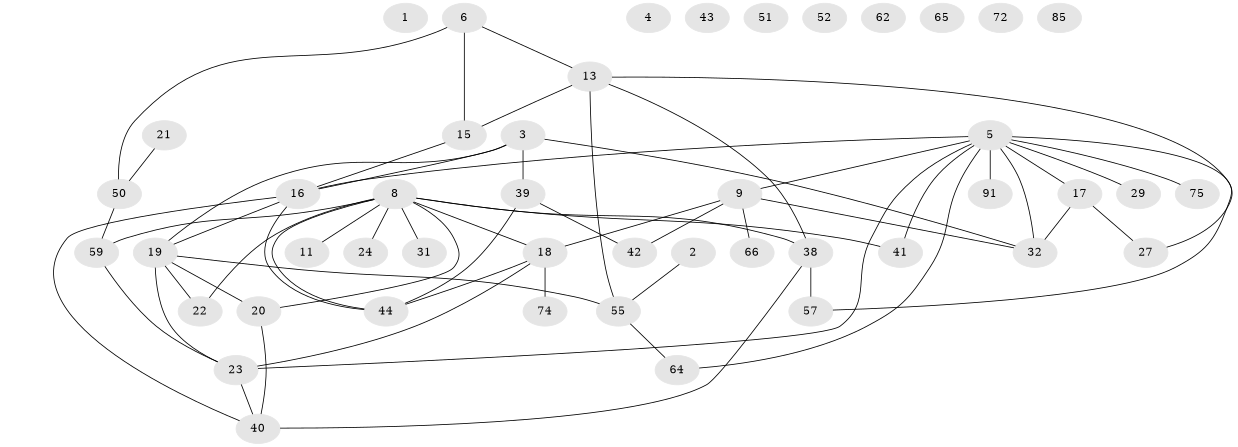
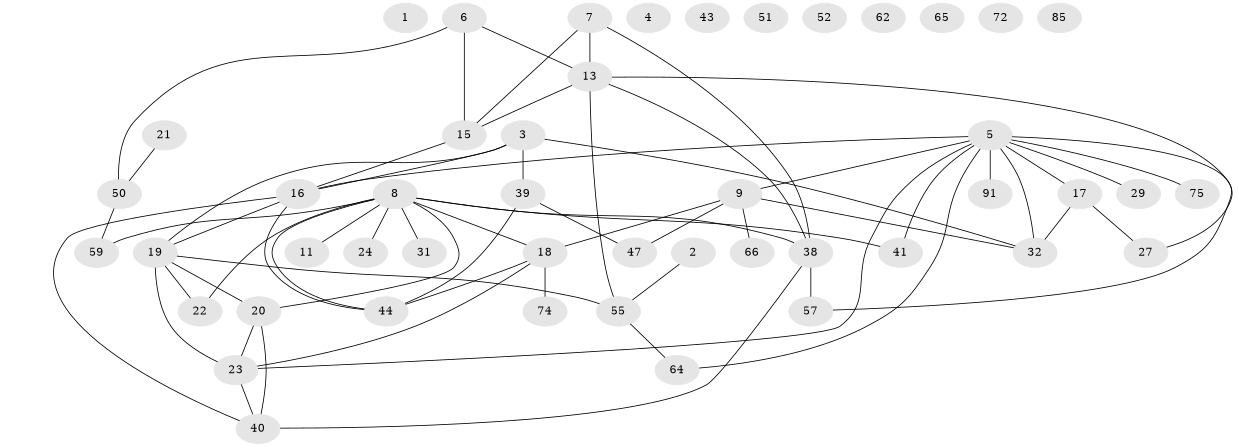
none -> (590, 18)
(635, 253) -> (635, 253)
(153, 324) -> (247, 341)
